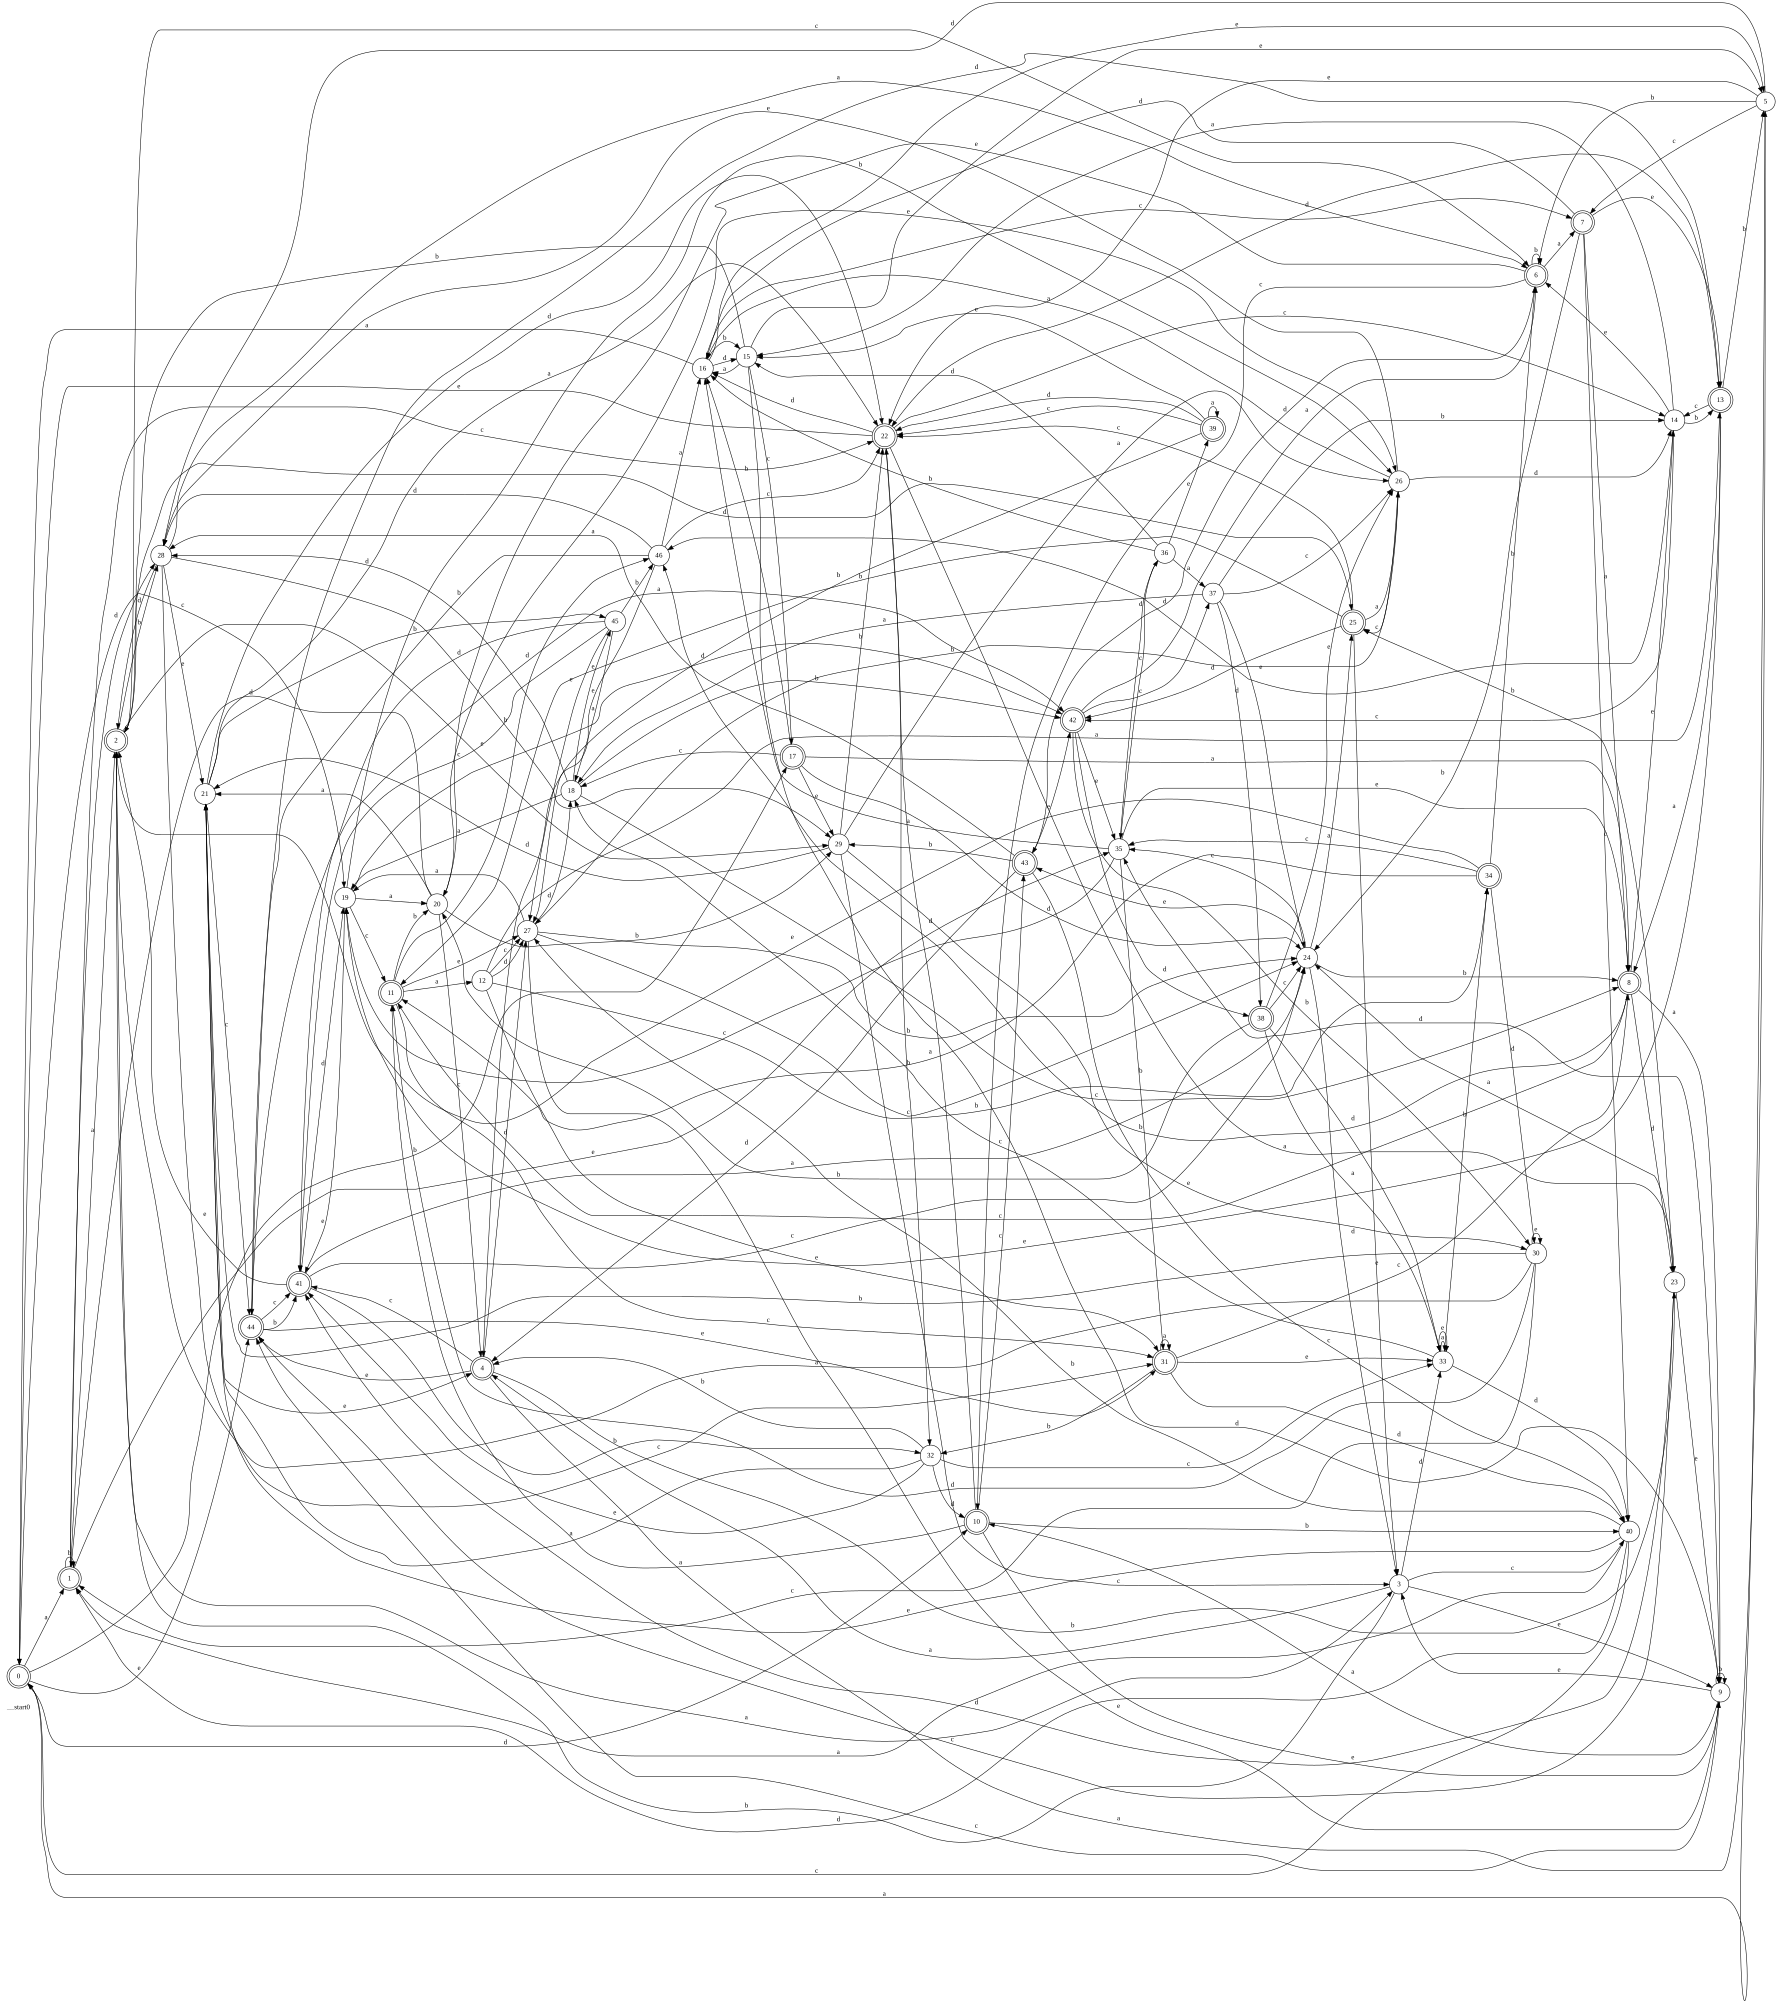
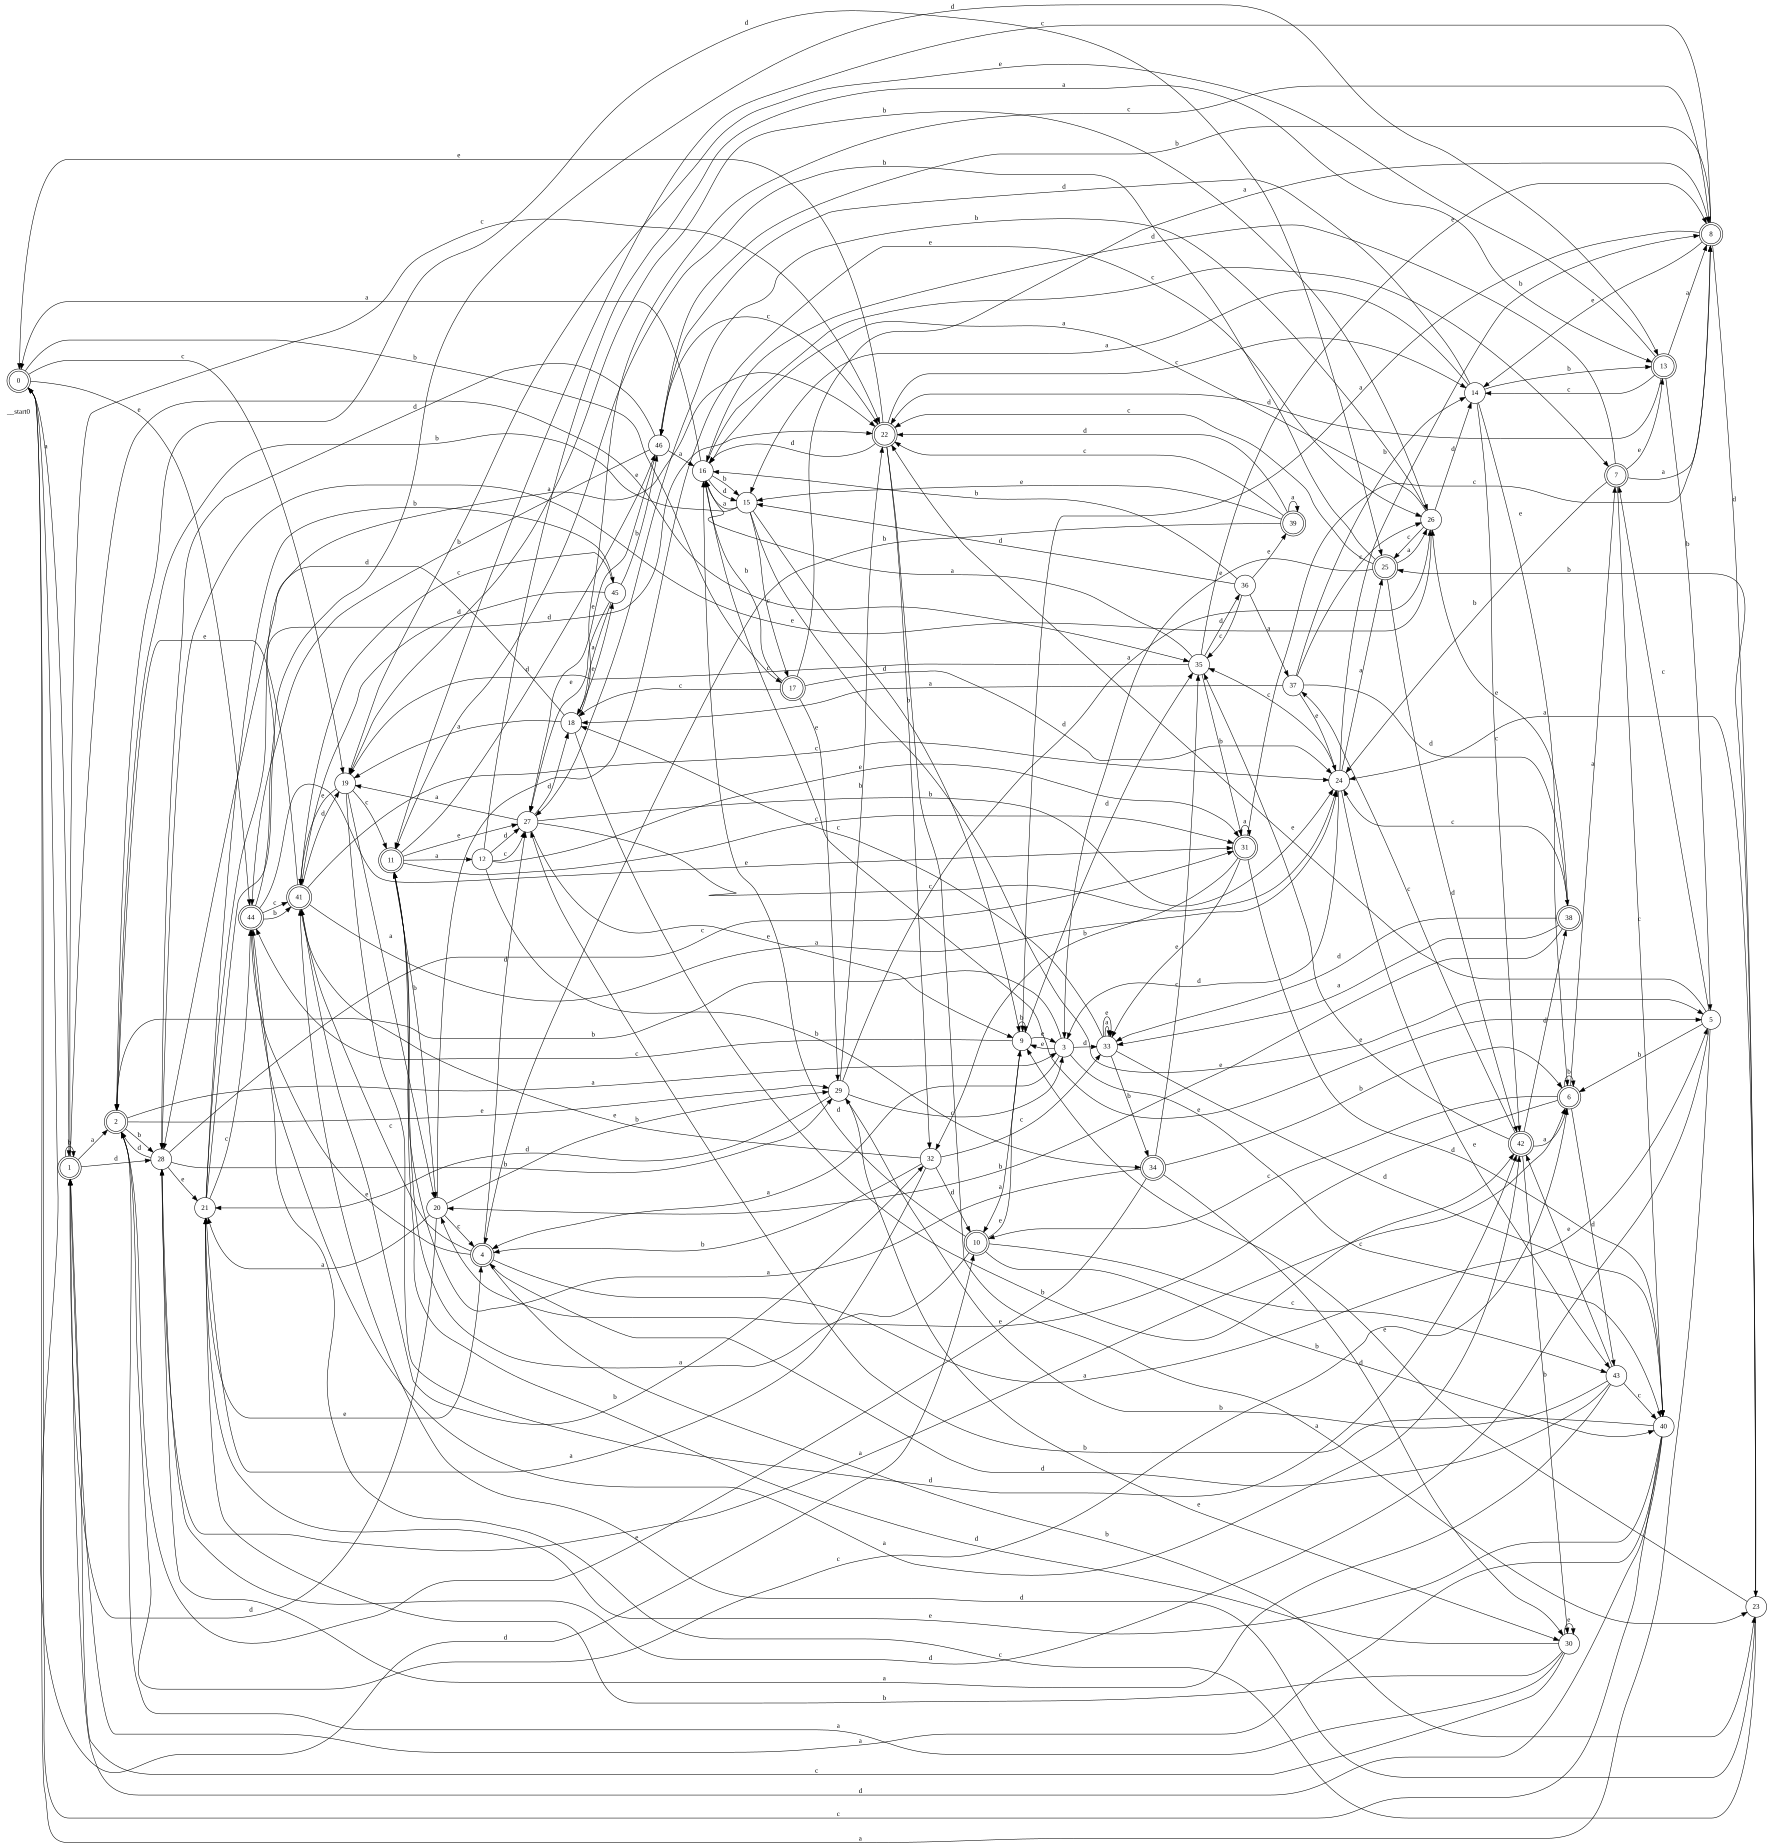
(1025, 863) -> (1616, 1376)
(930, 982) -> (767, 913)
